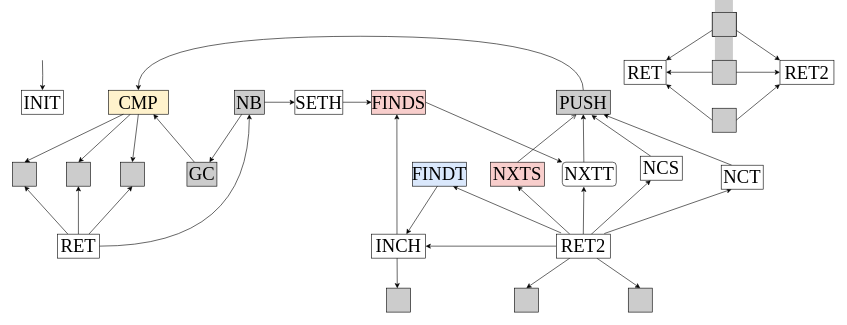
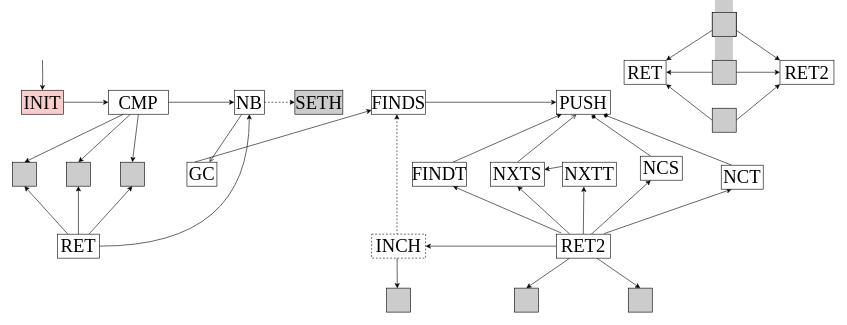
(517, 48) -> none
(42, 102) -> (42, 102)
none -> (102, 102)
(138, 102) -> (138, 102)
none -> (228, 102)
(249, 102) -> (249, 102)
(277, 102) -> (277, 102)
(319, 102) -> (319, 102)
(366, 102) -> none
(399, 102) -> (399, 102)
(584, 102) -> (584, 102)
(608, 116) -> (609, 117)
(596, 118) -> (596, 118)
(492, 131) -> (429, 102)
(584, 133) -> (553, 168)
(173, 138) -> (283, 136)
(215, 154) -> (212, 158)
(202, 174) -> (202, 174)
(440, 174) -> (440, 174)
(518, 174) -> (518, 174)
(590, 174) -> (590, 174)
(397, 176) -> (397, 176)
(423, 208) -> (505, 139)
(399, 246) -> (399, 246)
